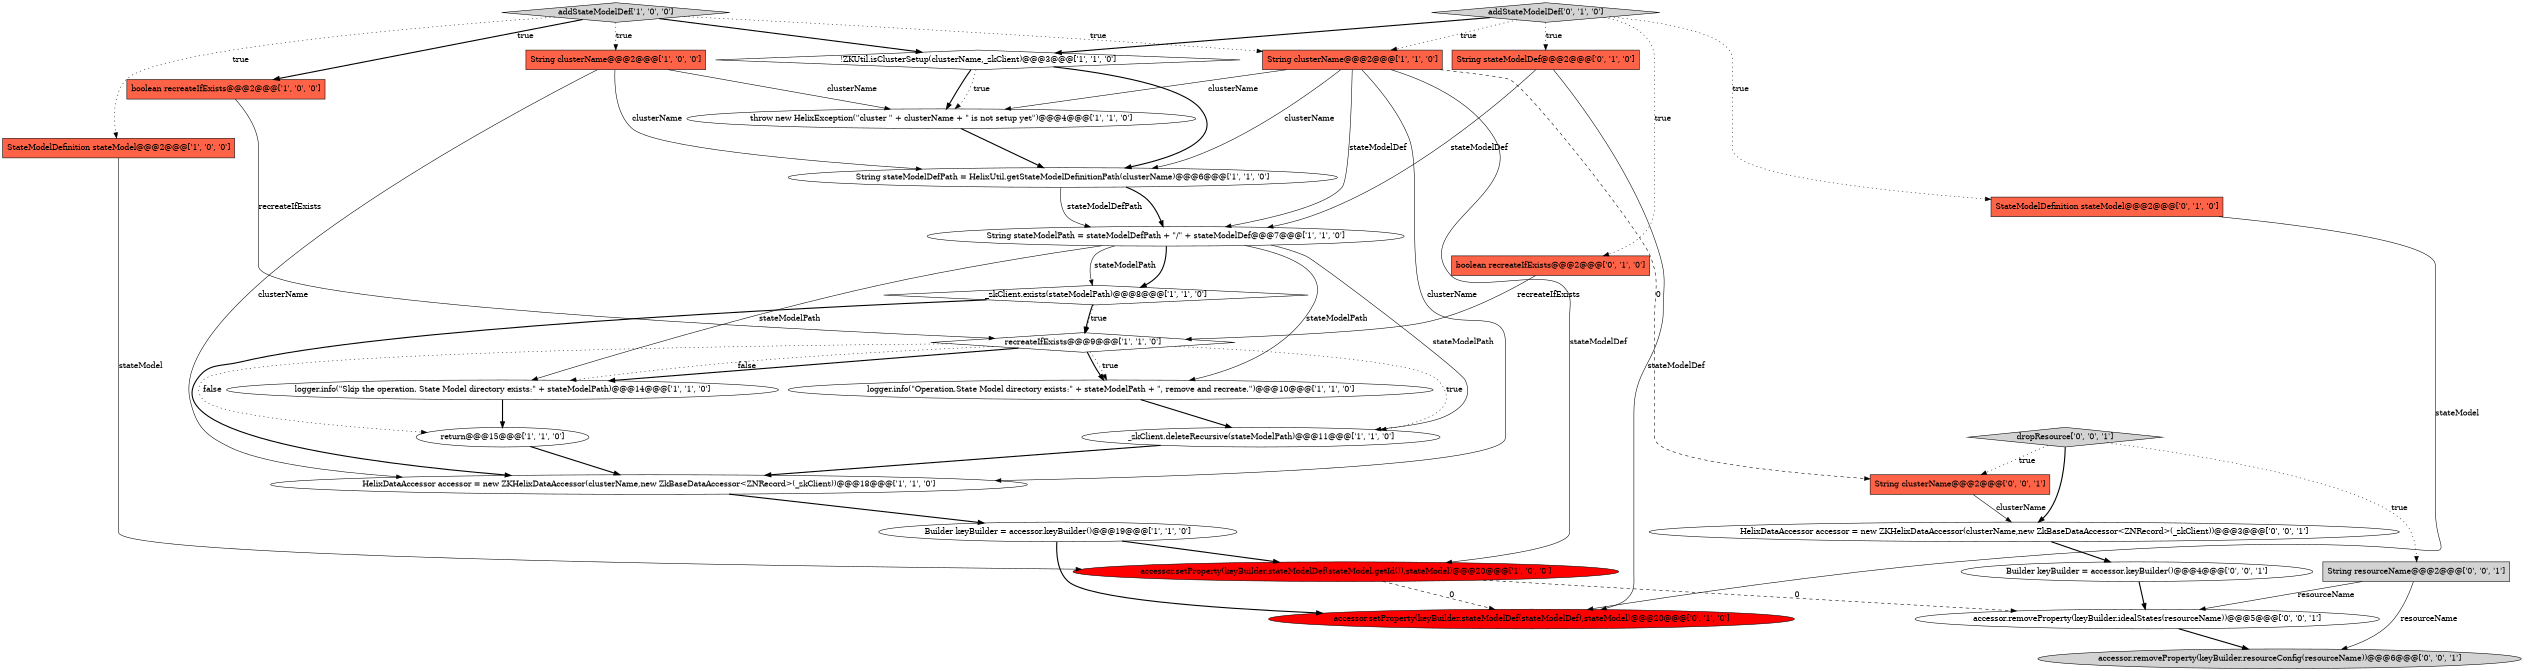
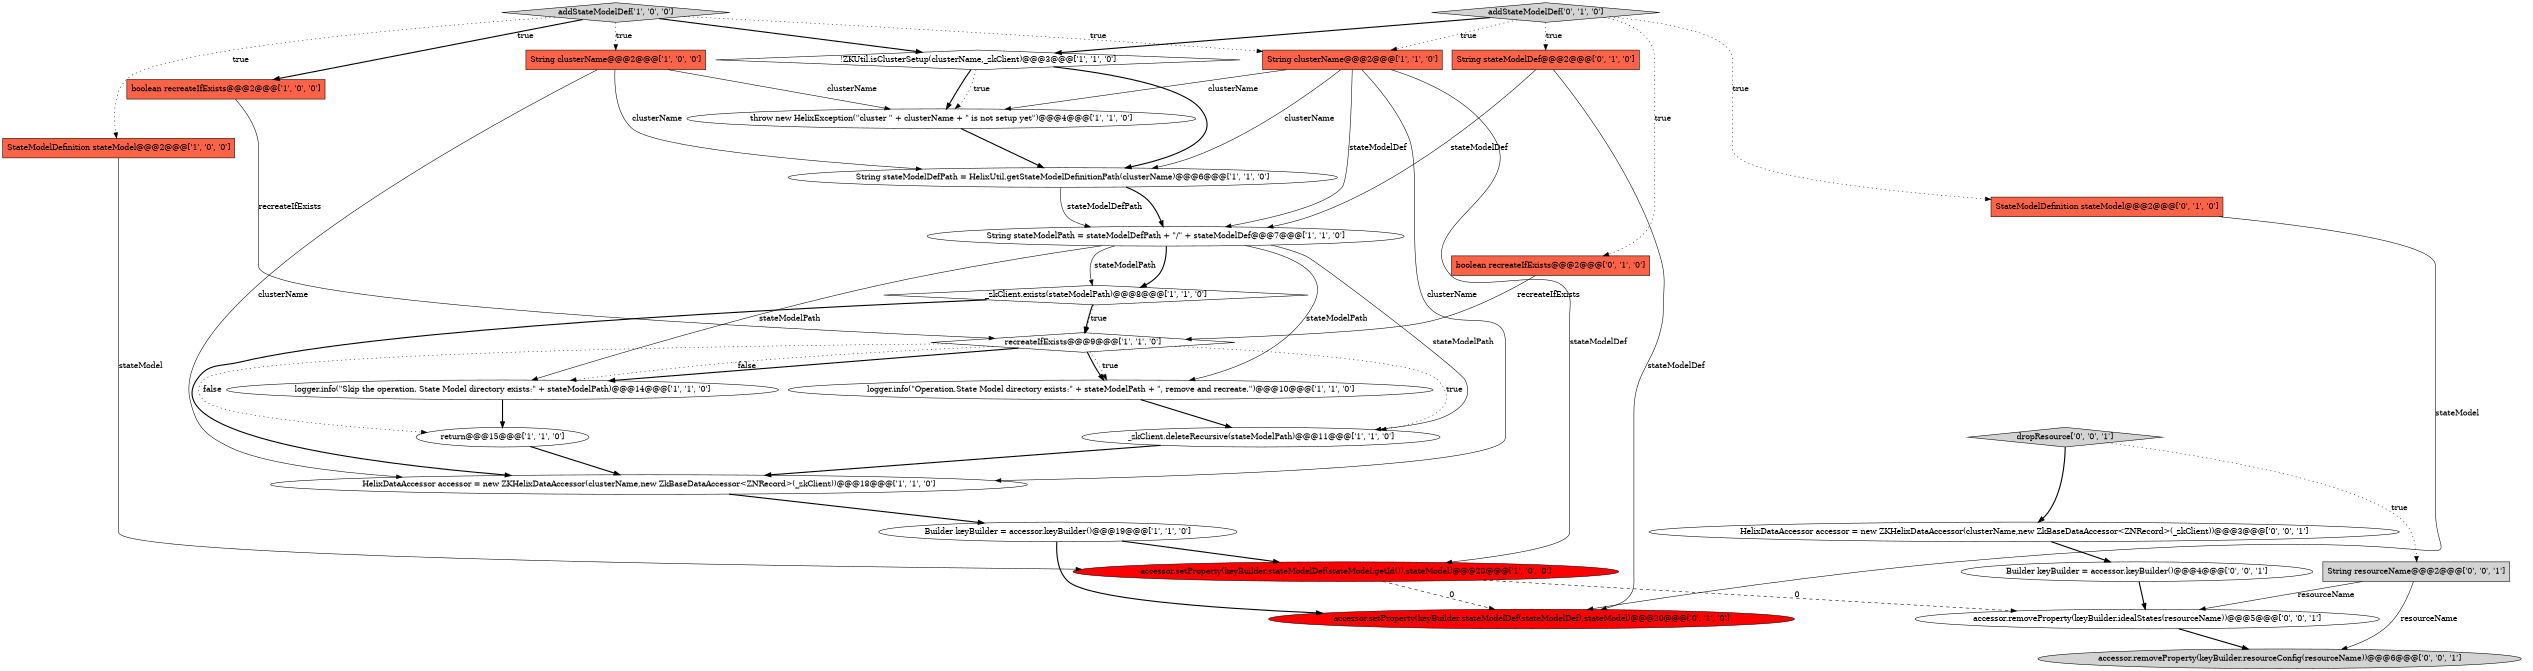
(1960, 485) -> none
